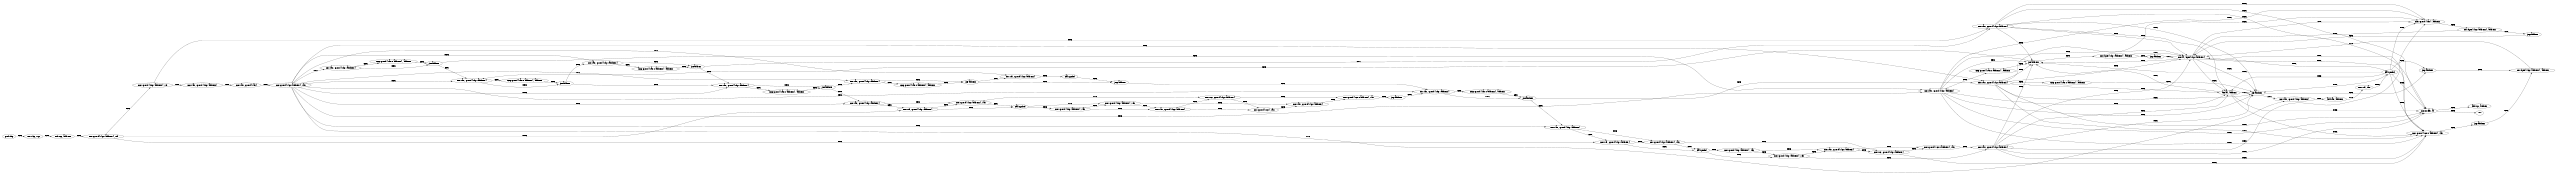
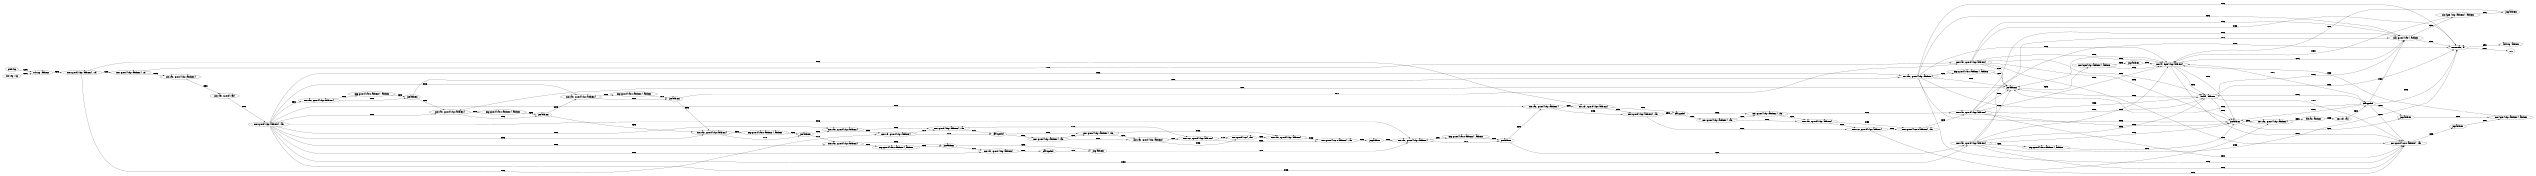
(2329, 56) -> (2433, 43)
none -> (2311, 76)
(19, 136) -> (24, 71)
